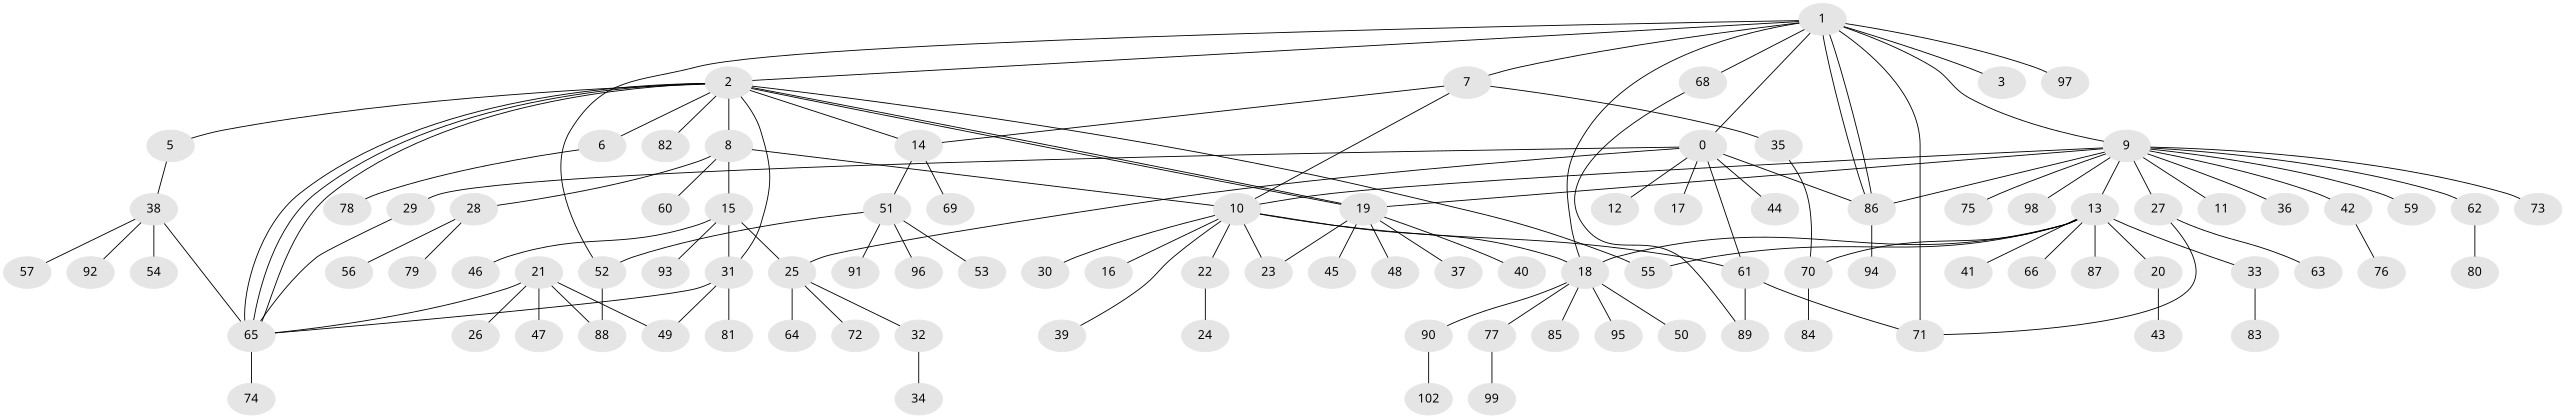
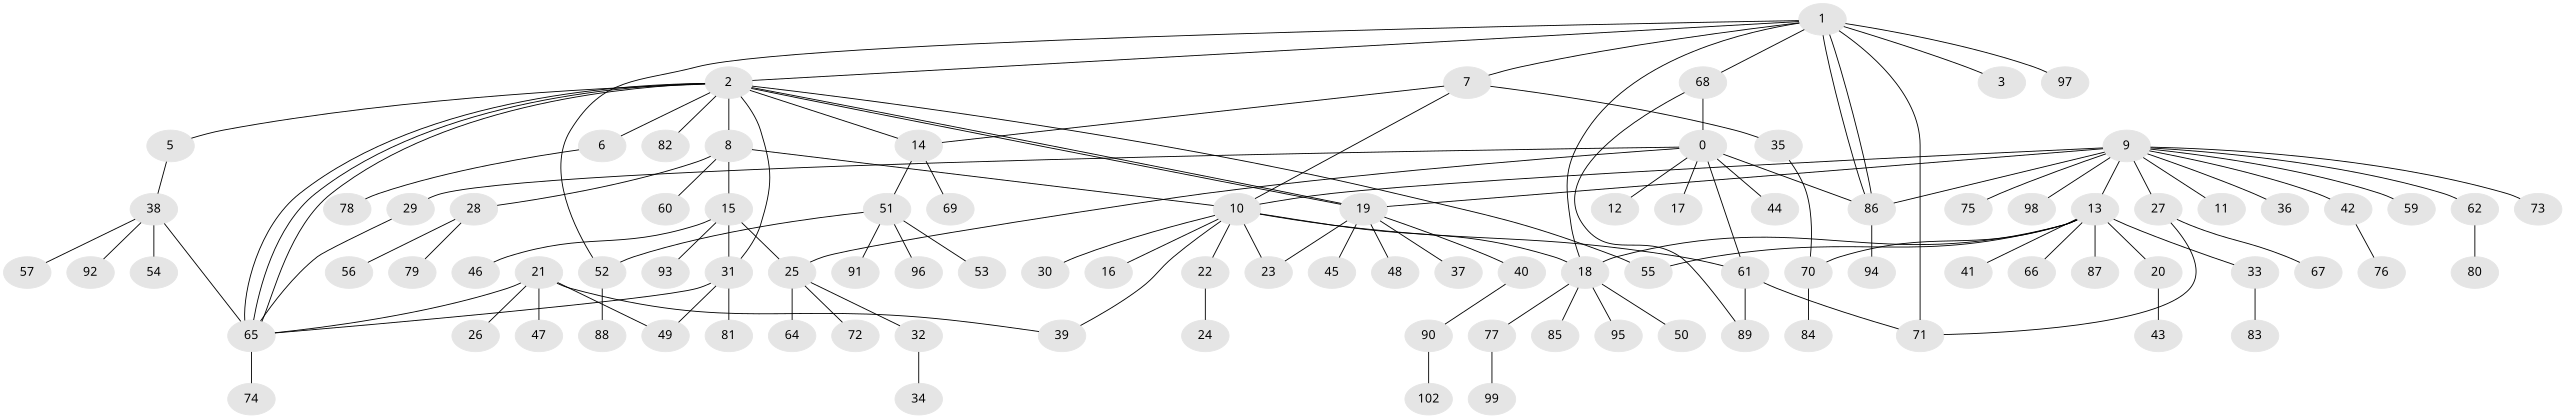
(1763, 83) -> (1703, 114)
(1968, 97) -> none
(2318, 273) -> (2318, 273)
(566, 300) -> (785, 314)
(1507, 304) -> (1475, 304)
